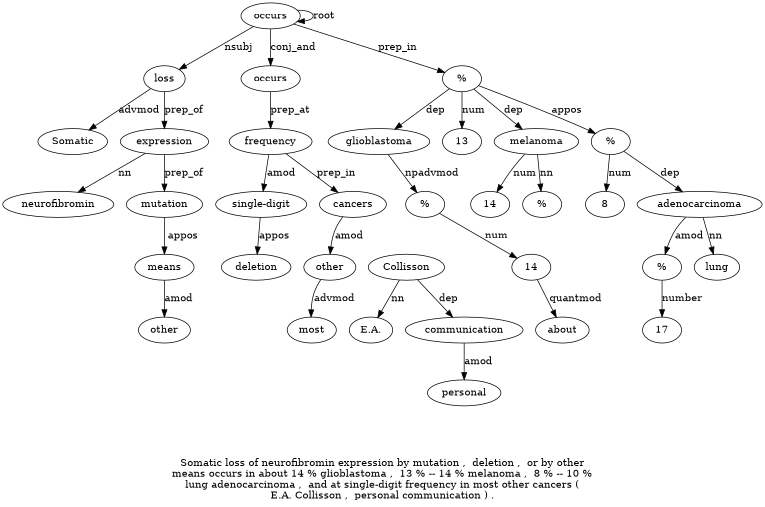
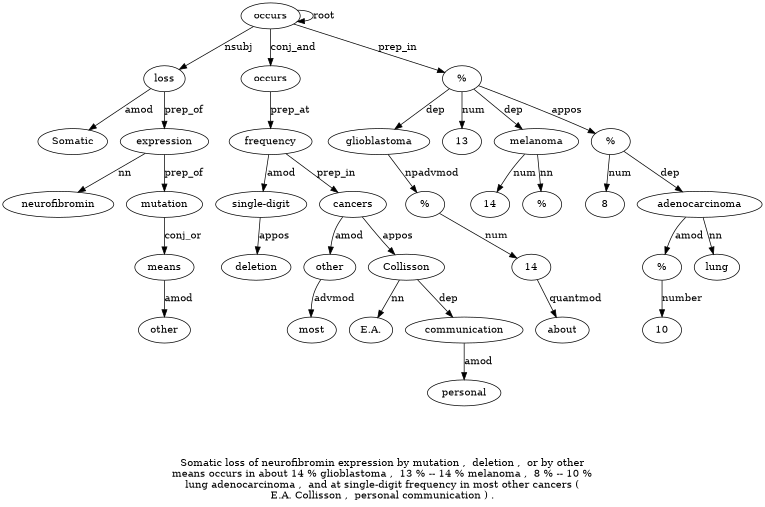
(139, 110) -> (139, 110)
none -> (376, 233)
(183, 236) -> (183, 236)
(662, 330) -> (662, 330)
